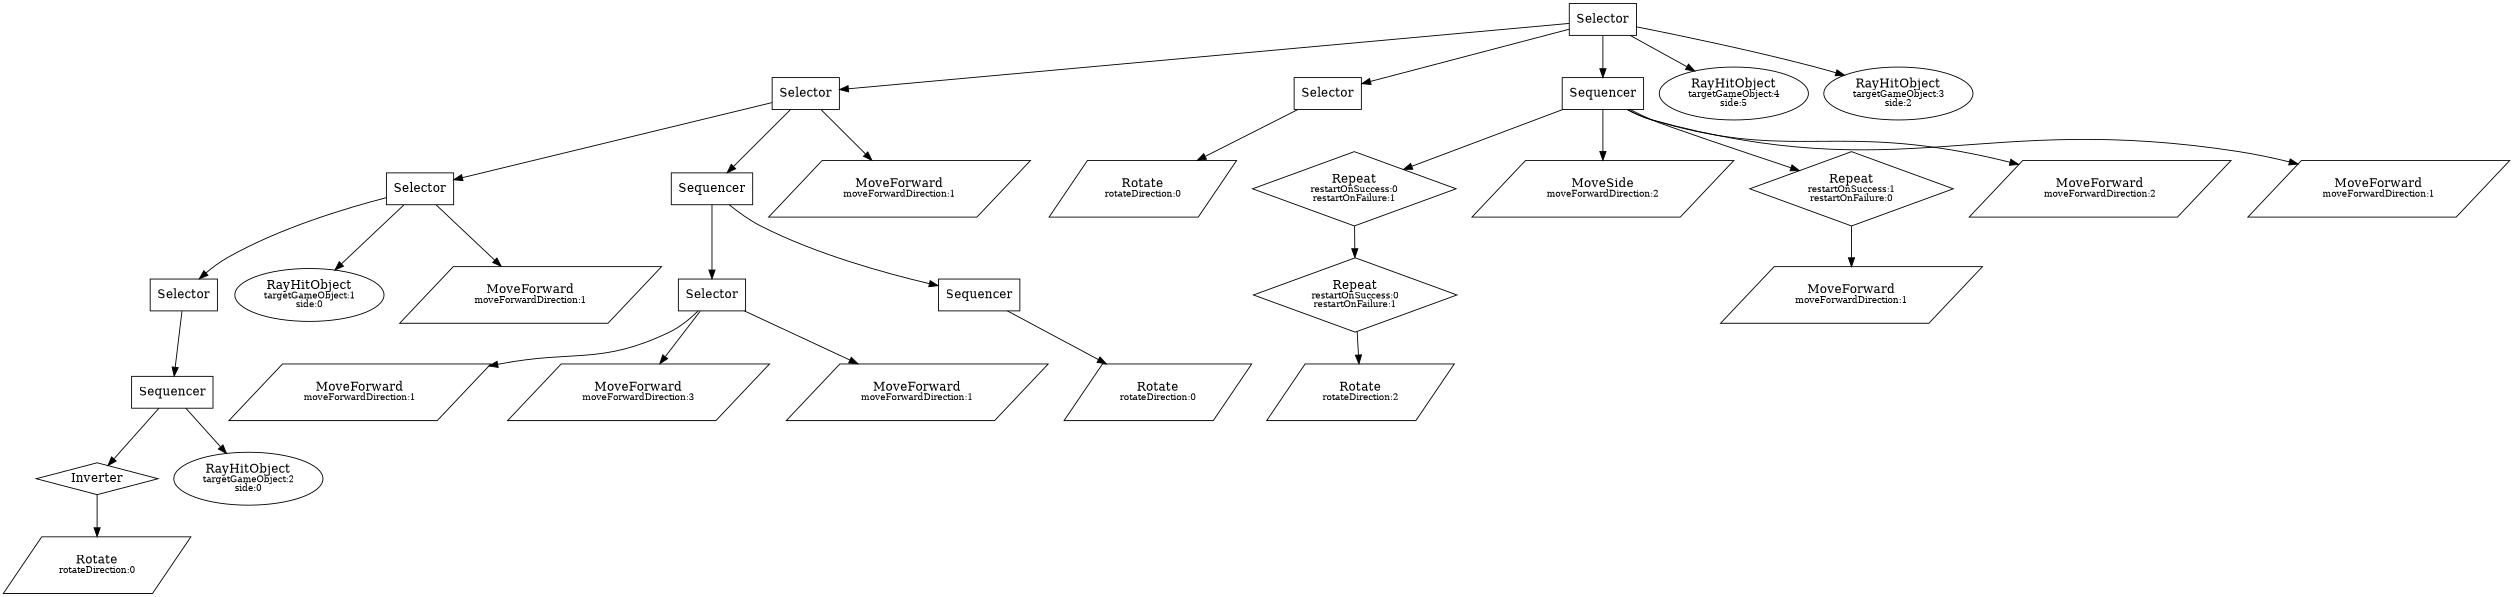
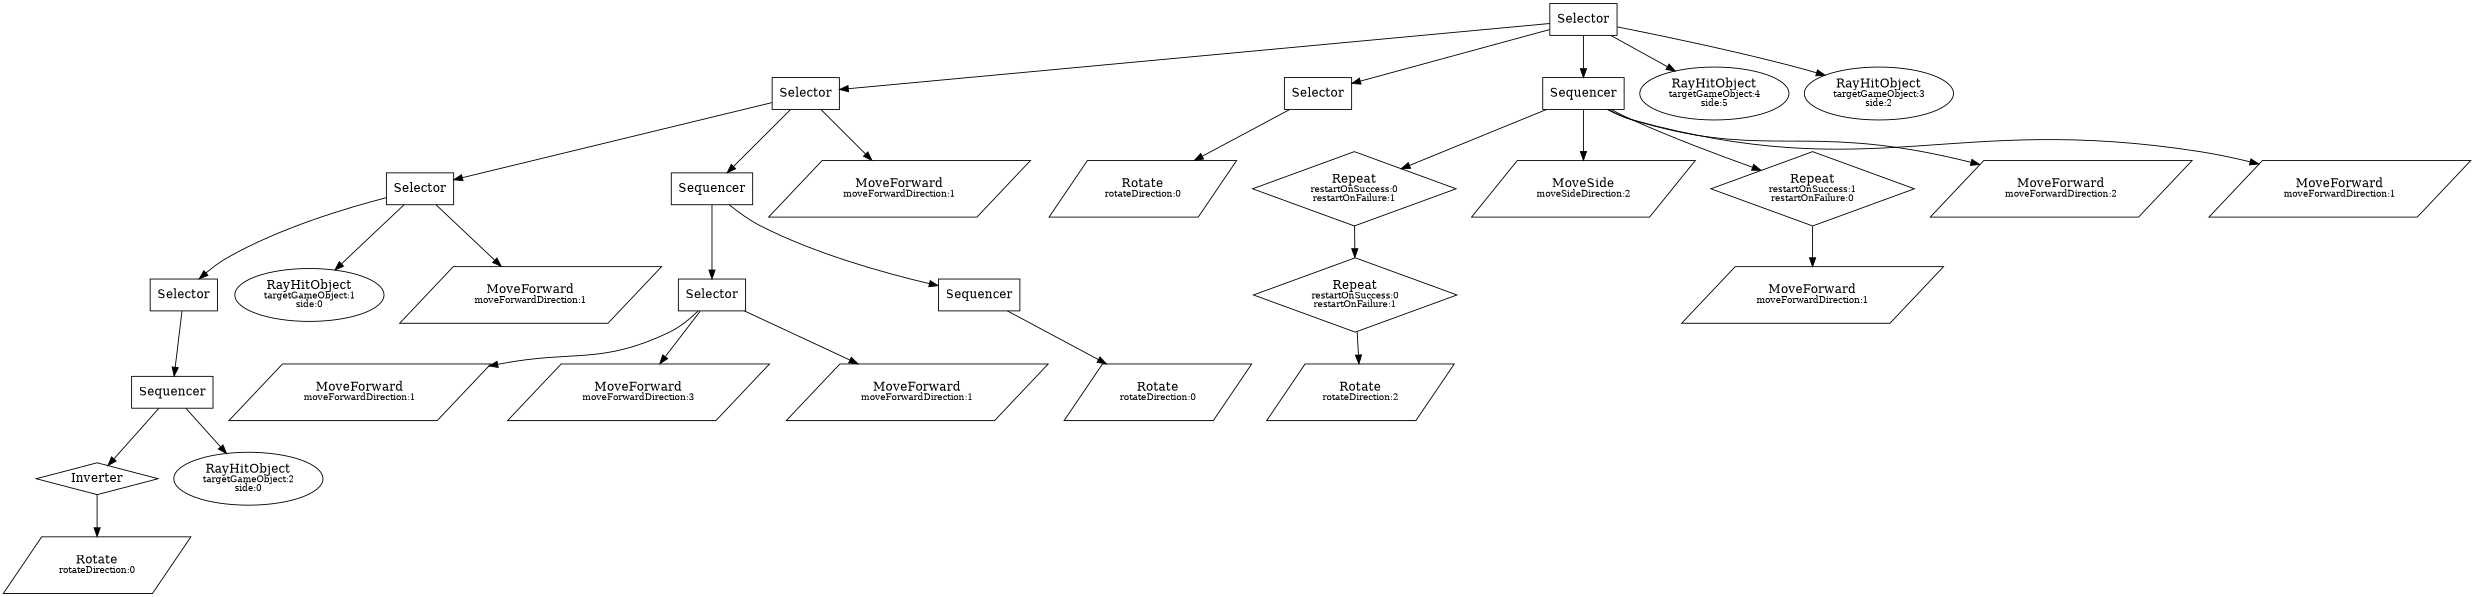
(1603, 194) -> (1583, 194)
